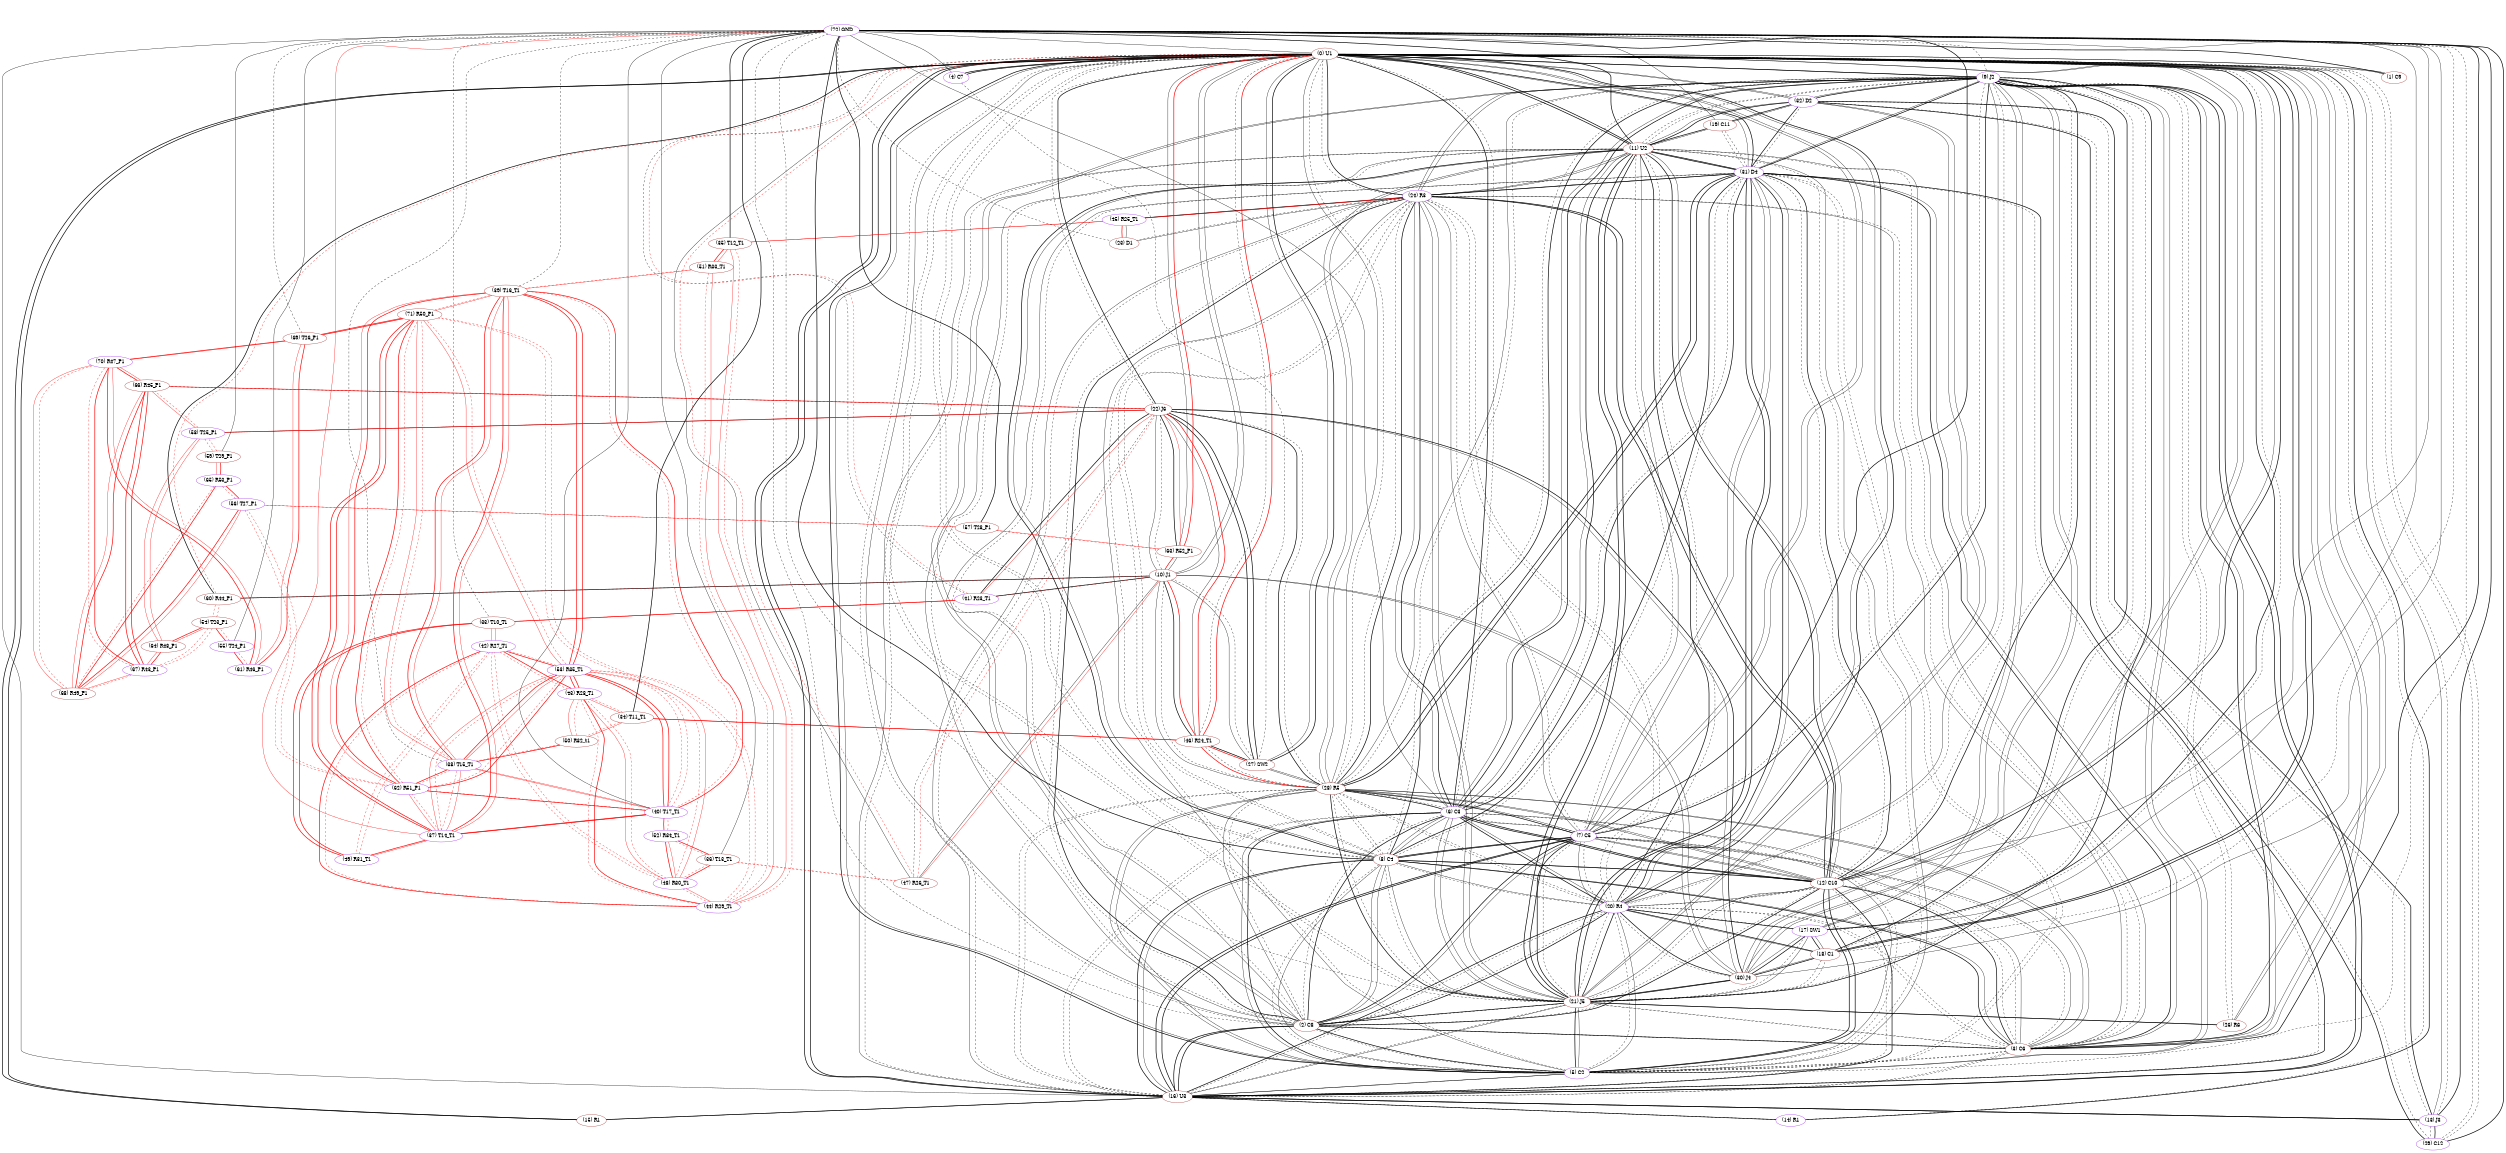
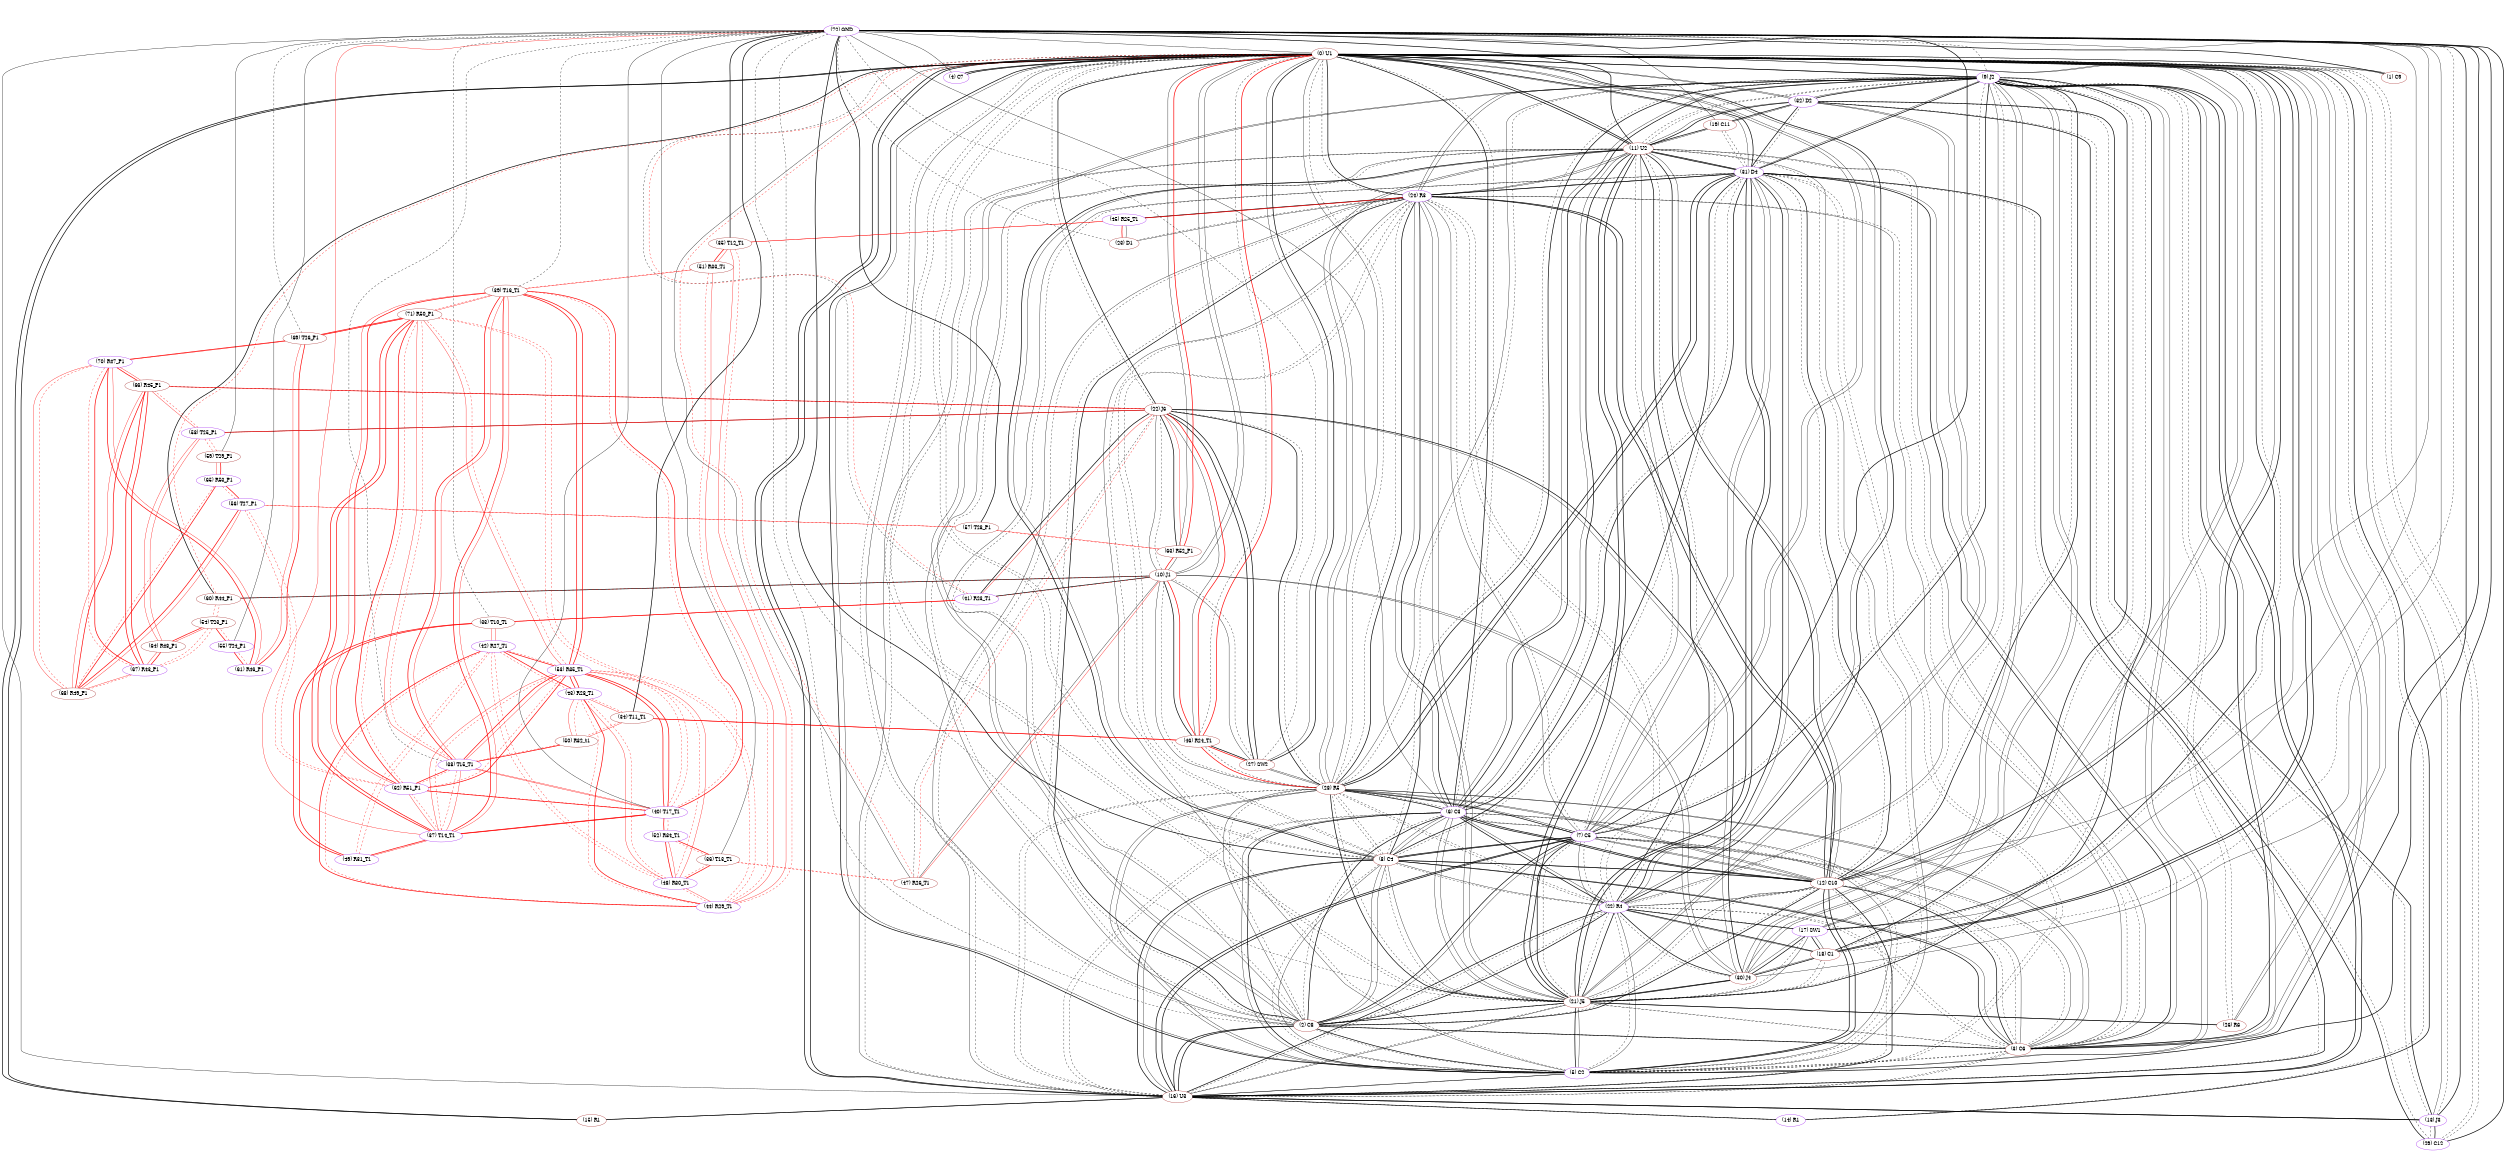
(2466, 137) -> (2466, 137)
(1210, 357) -> (1238, 279)
(1614, 907) -> (1614, 907)
